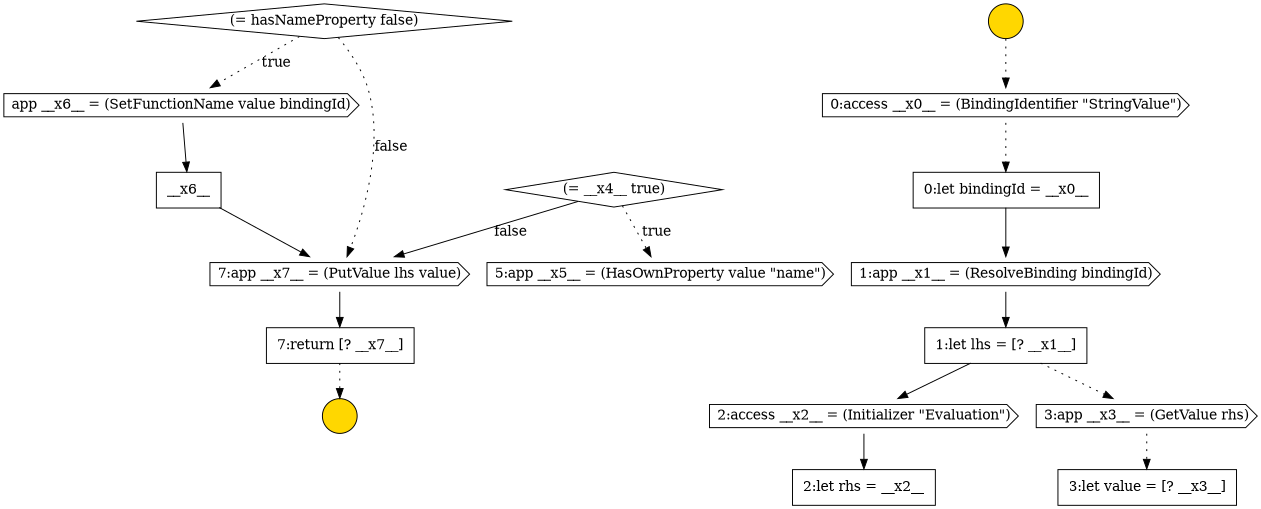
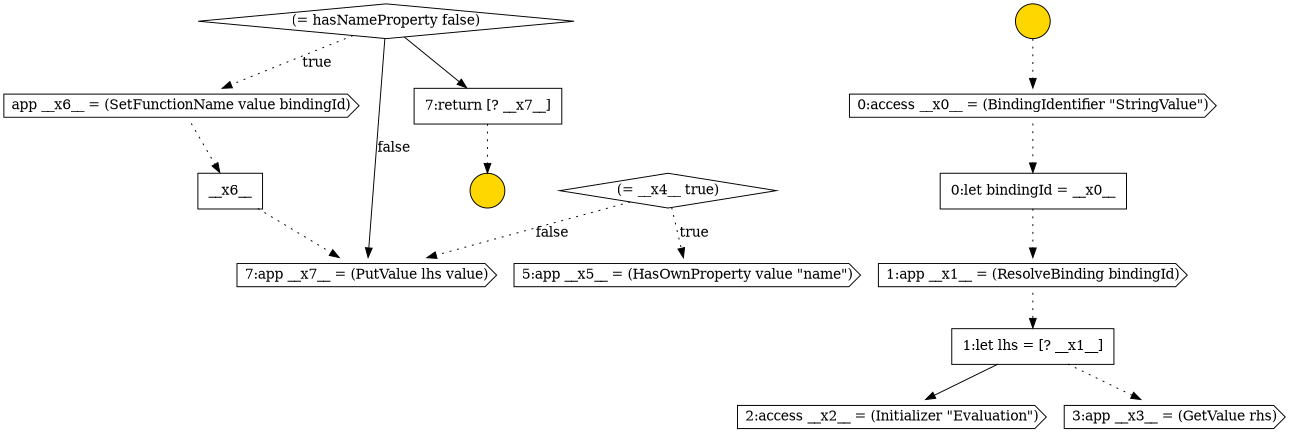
(374, 139) -> (377, 143)
(184, 142) -> (203, 144)
(1006, 227) -> (1033, 228)
(491, 228) -> (533, 229)
(260, 230) -> (294, 230)
(340, 305) -> (432, 59)
(1006, 305) -> (1033, 306)
(864, 487) -> none
(1147, 487) -> none
